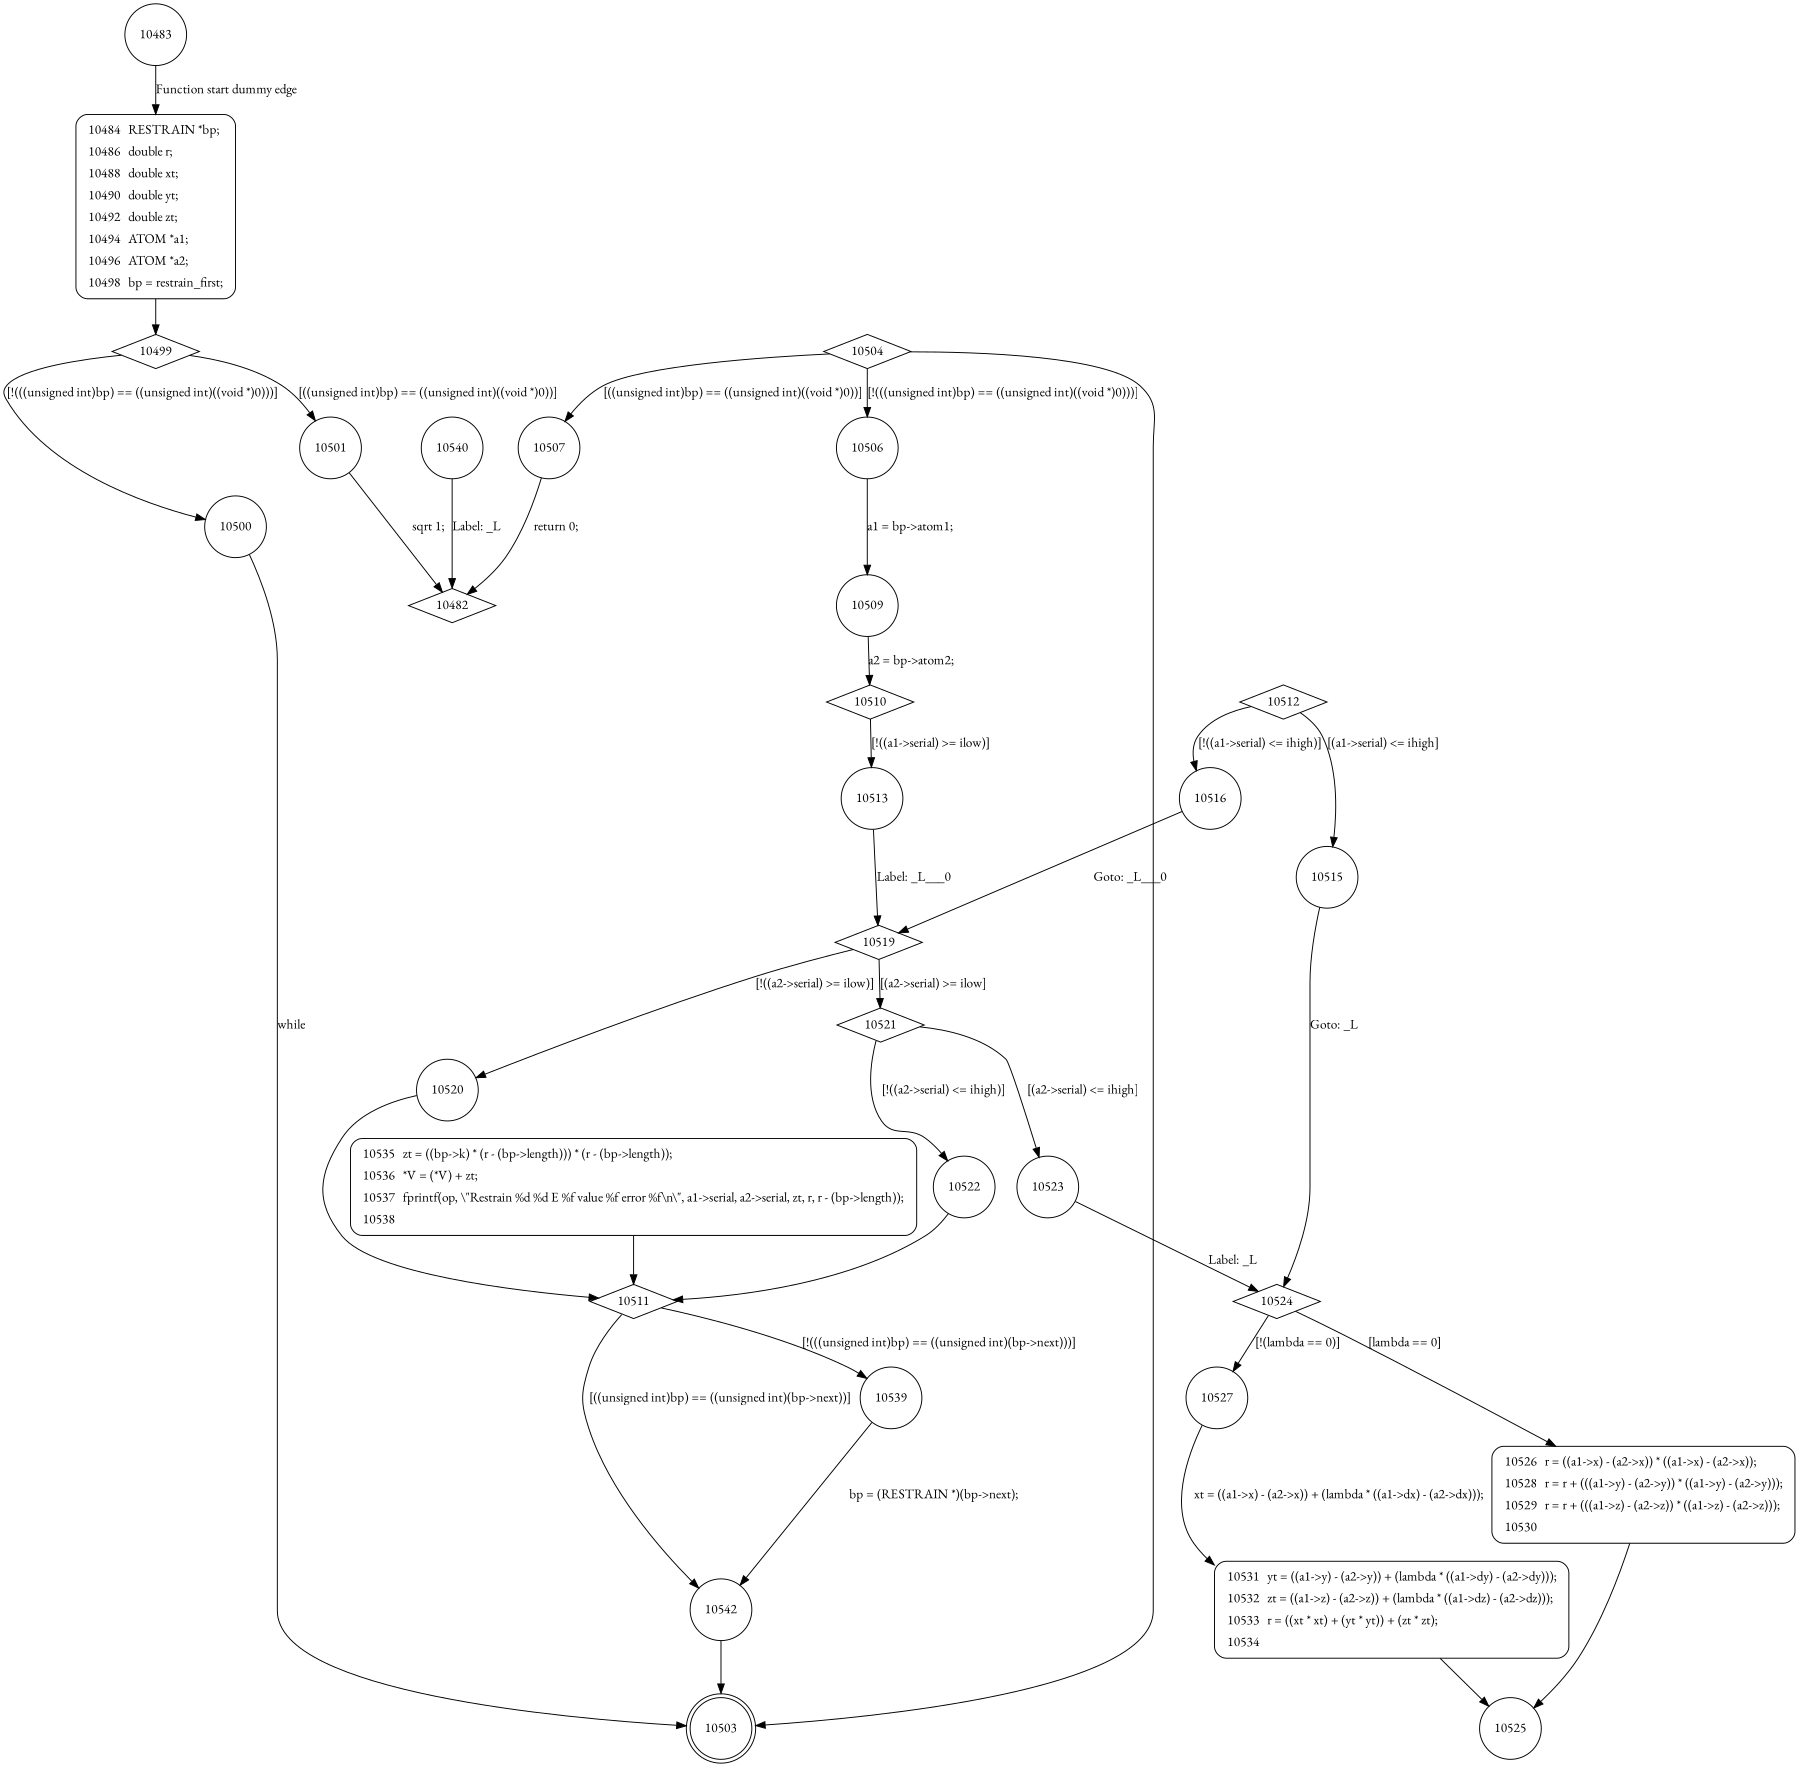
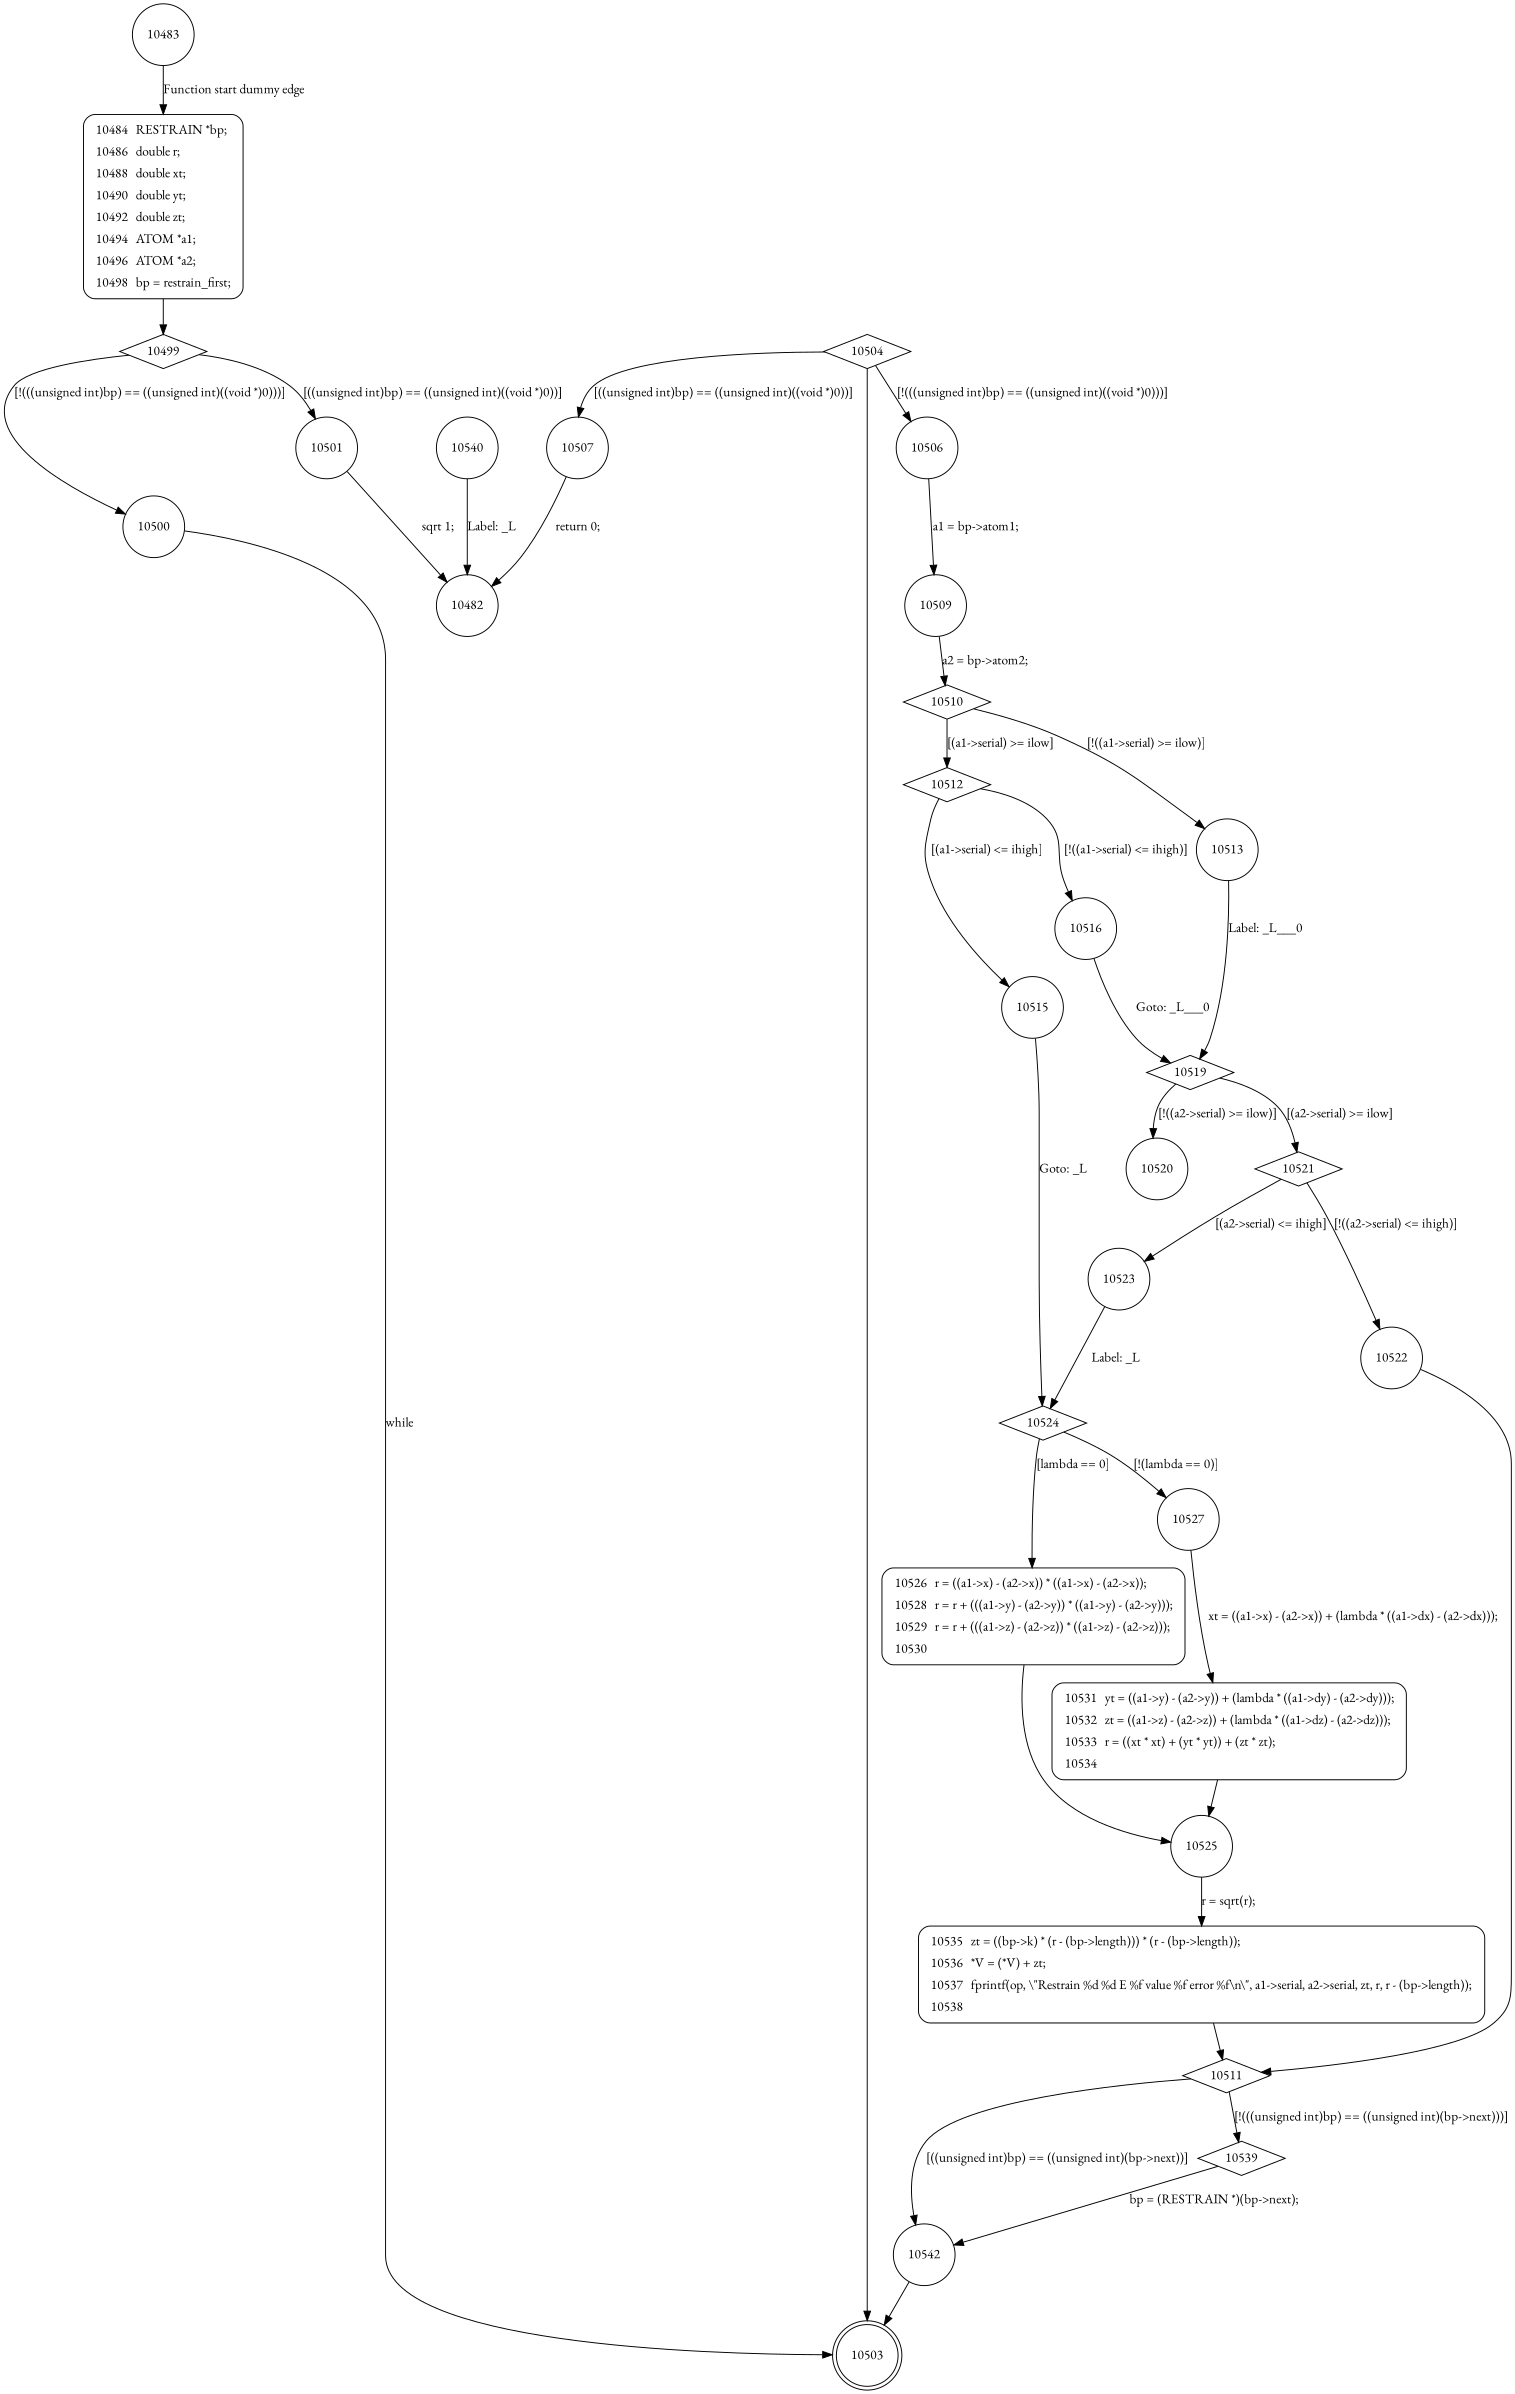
(452, 606) -> (467, 606)
none -> (947, 739)
(368, 1254) -> none
(891, 1398) -> (1242, 2158)
none -> (1202, 1897)
